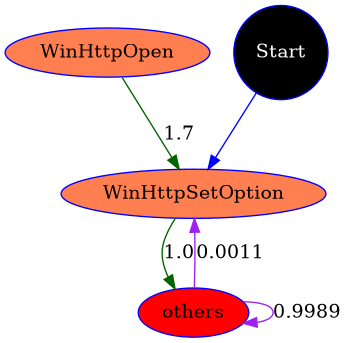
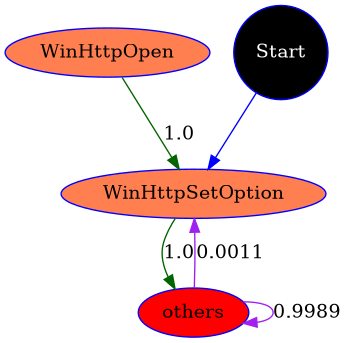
(179, 134) -> (179, 134)
